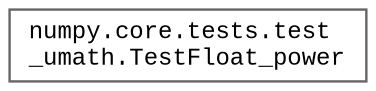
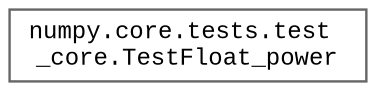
(188, 45) -> (188, 45)
